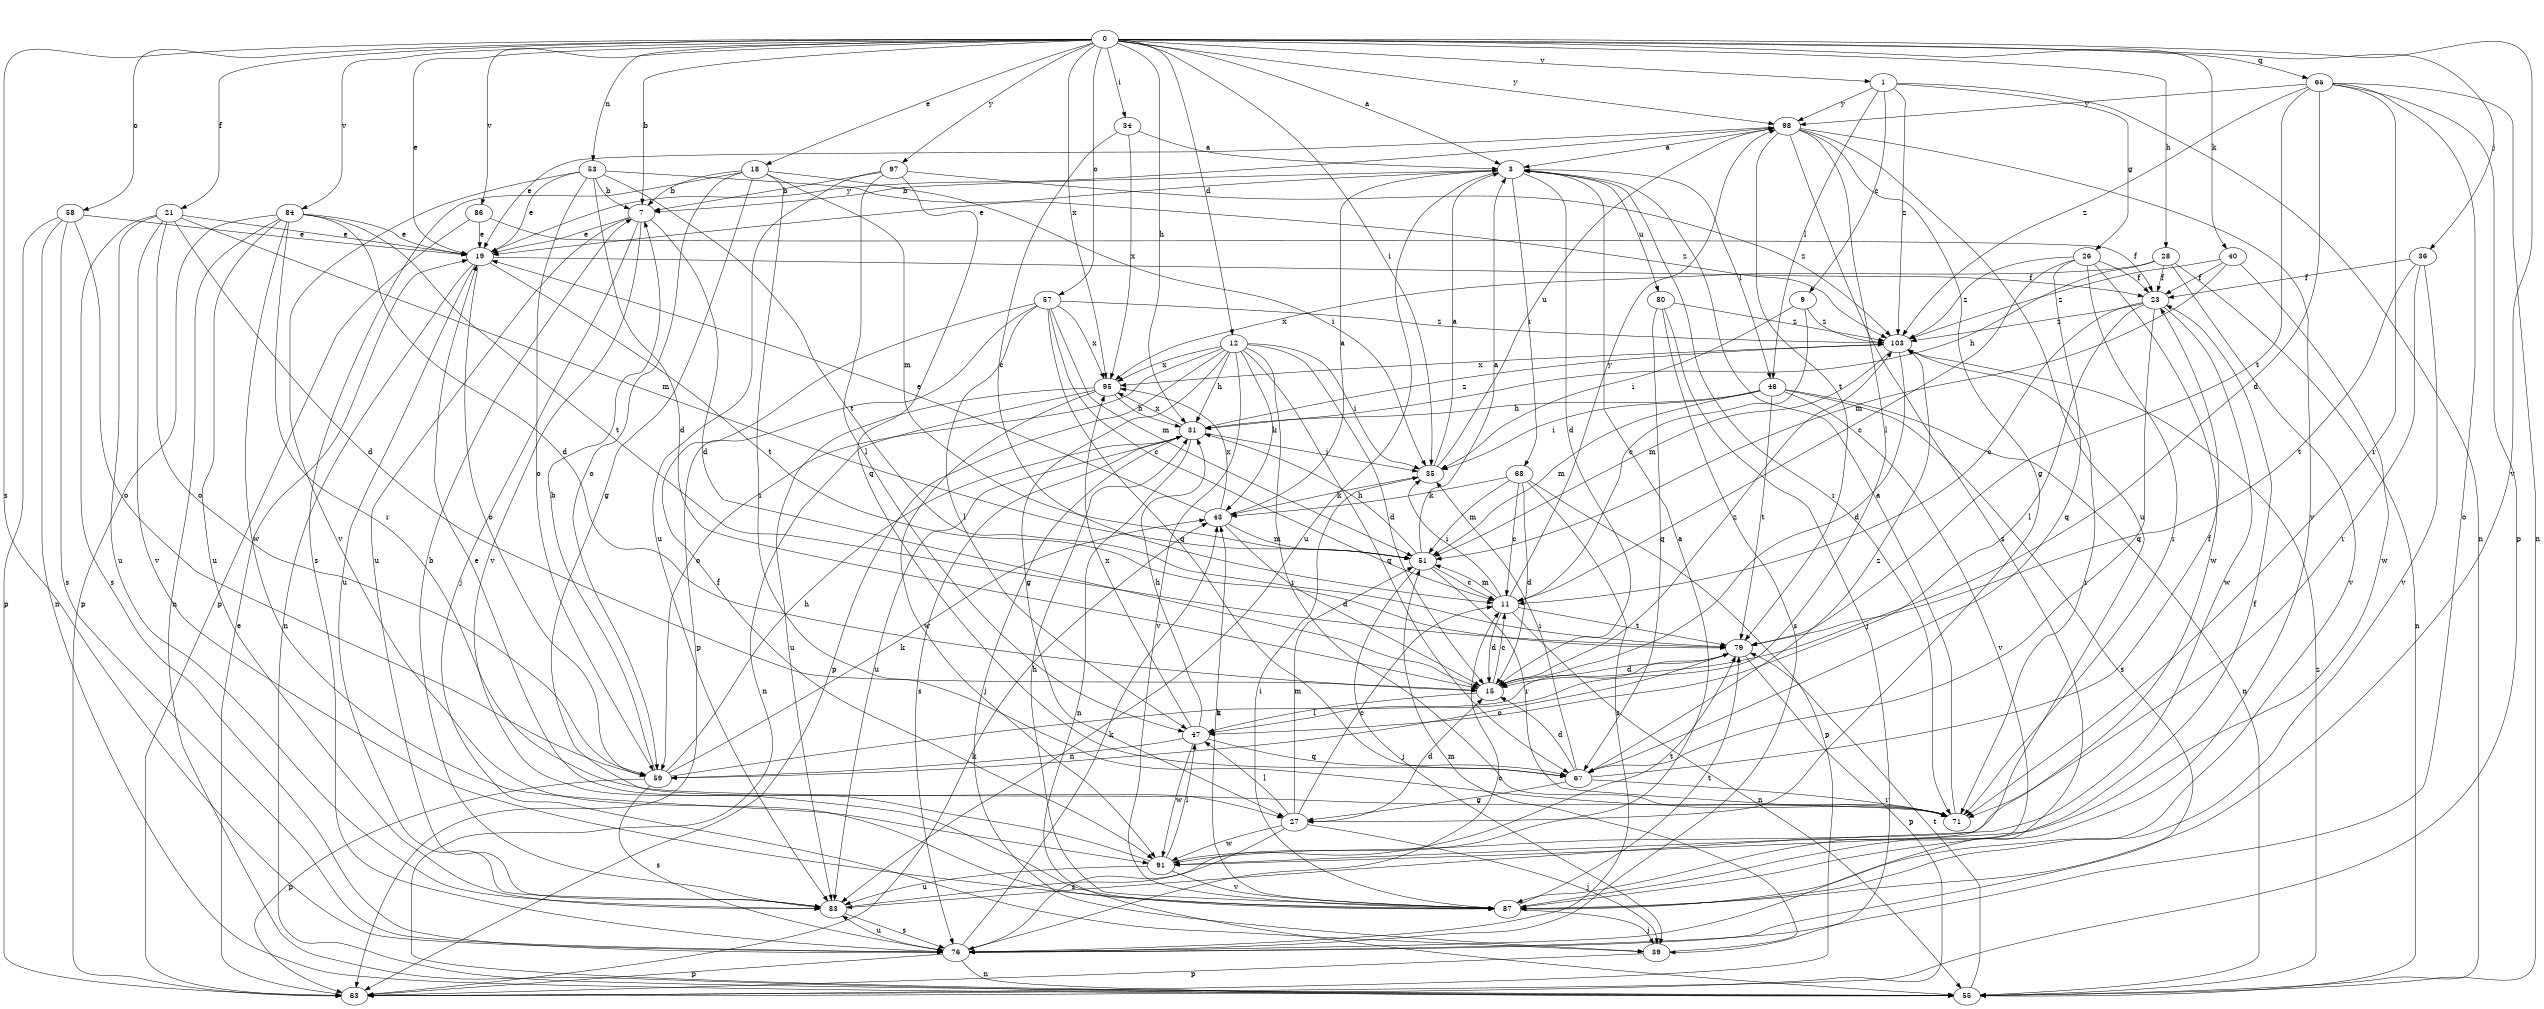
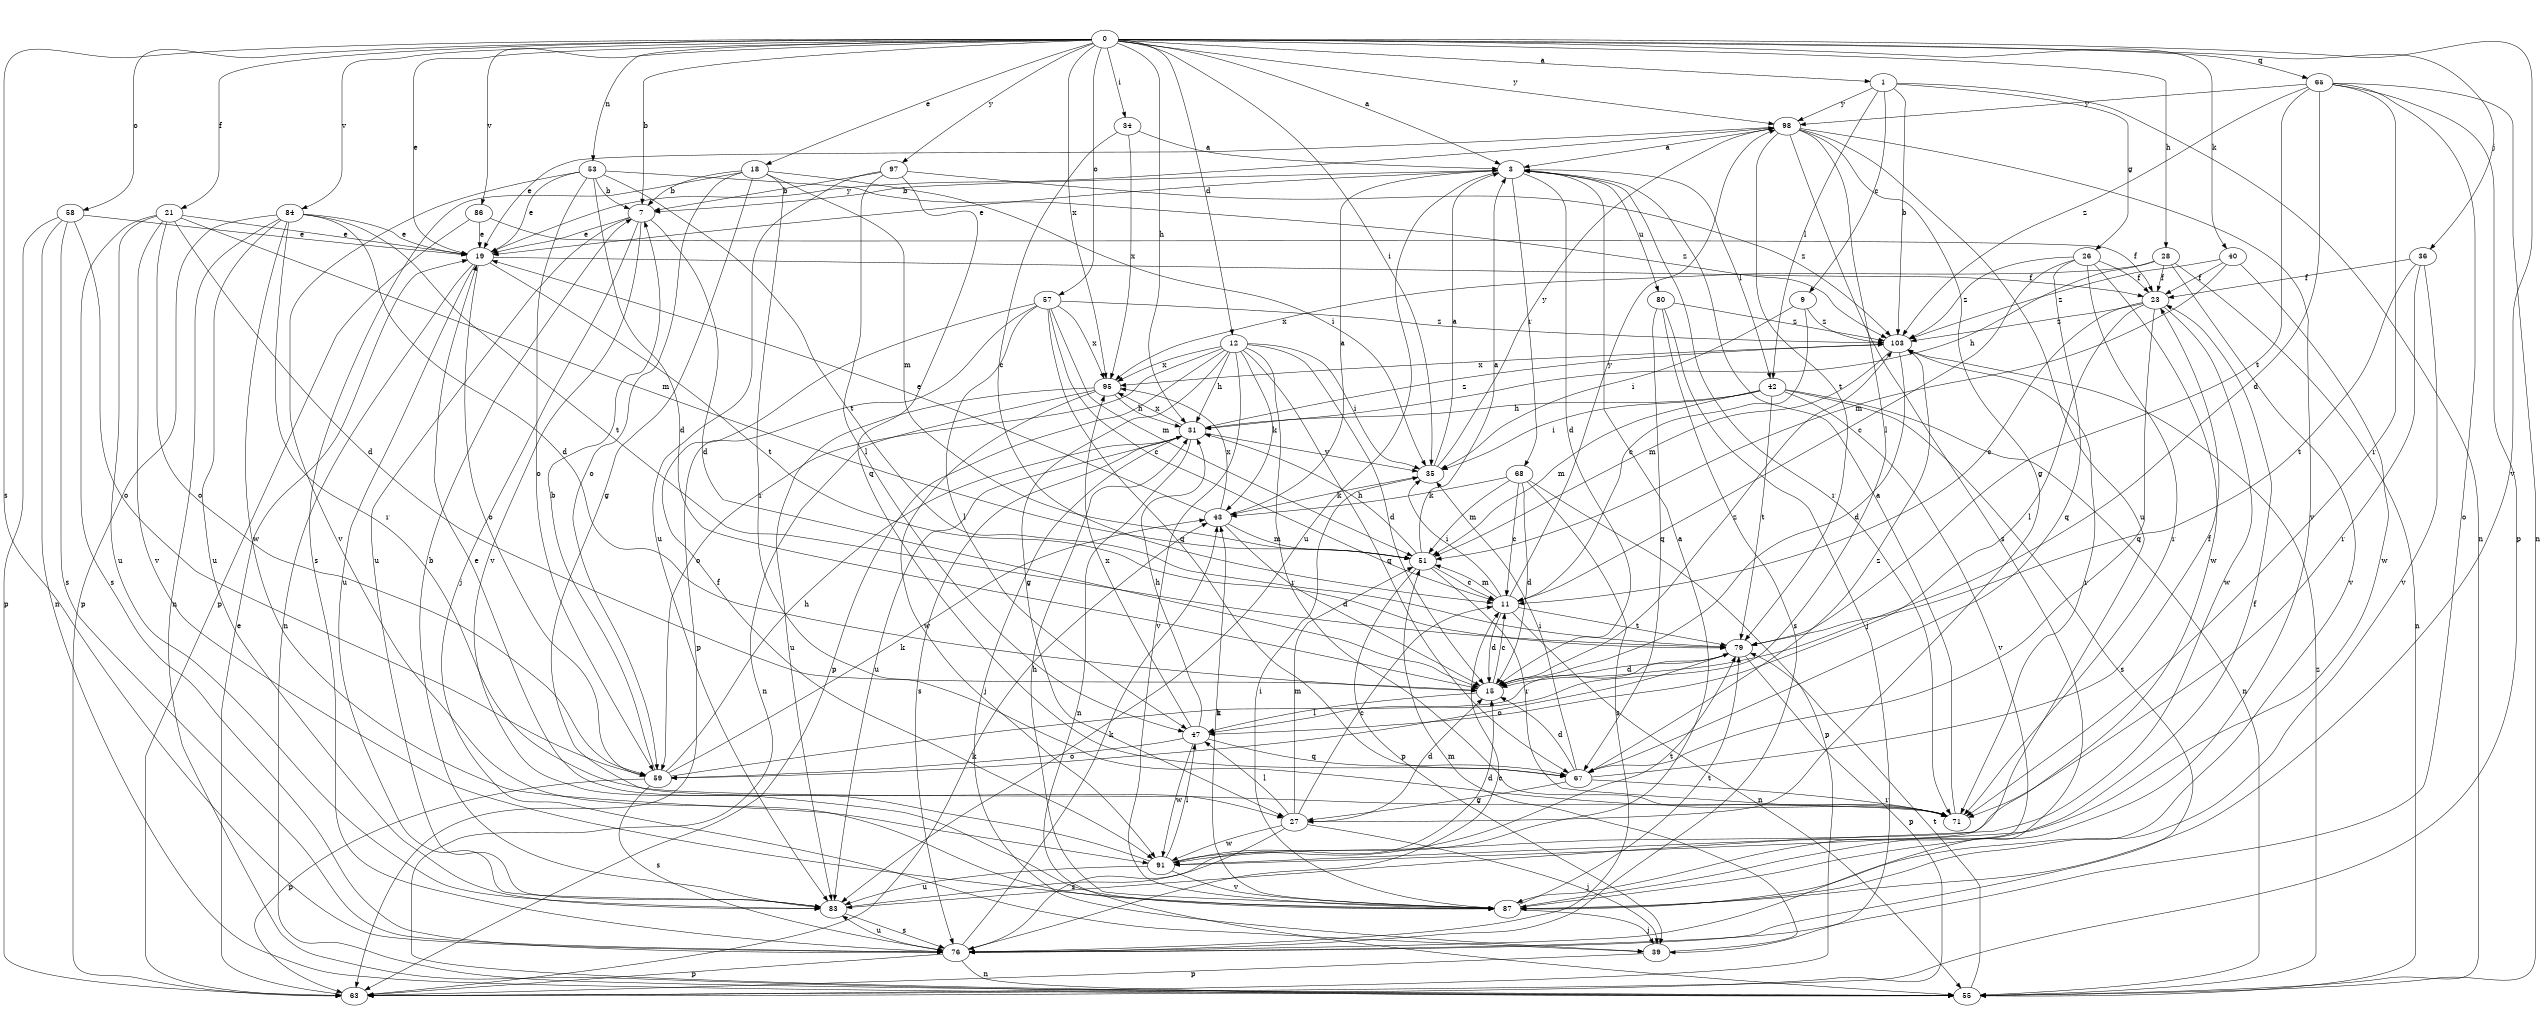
(1543, 61) -> (1543, 61)
(1904, 213) -> (1904, 213)
(1545, 300) -> (1545, 300)
(1772, 387) -> (1772, 387)
(1327, 452) -> (1327, 452)
(1072, 757) -> (1072, 757)
(1404, 757) -> (1404, 757)
none -> (1420, 840)
